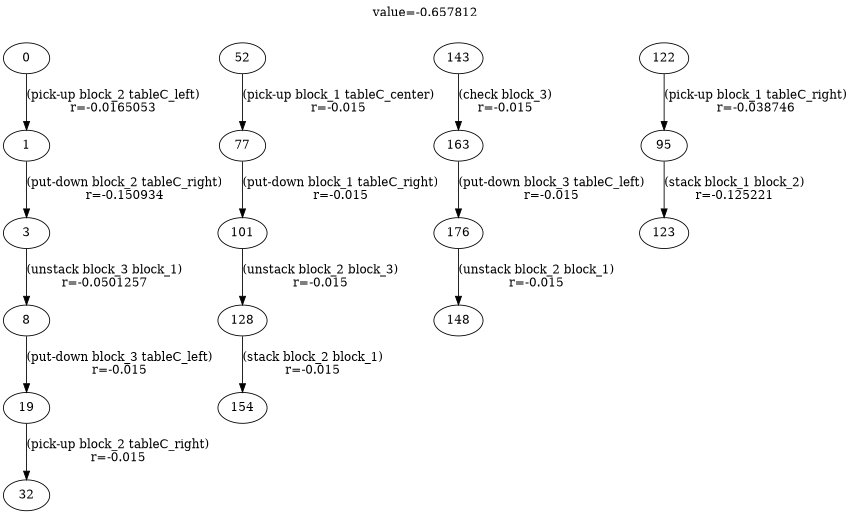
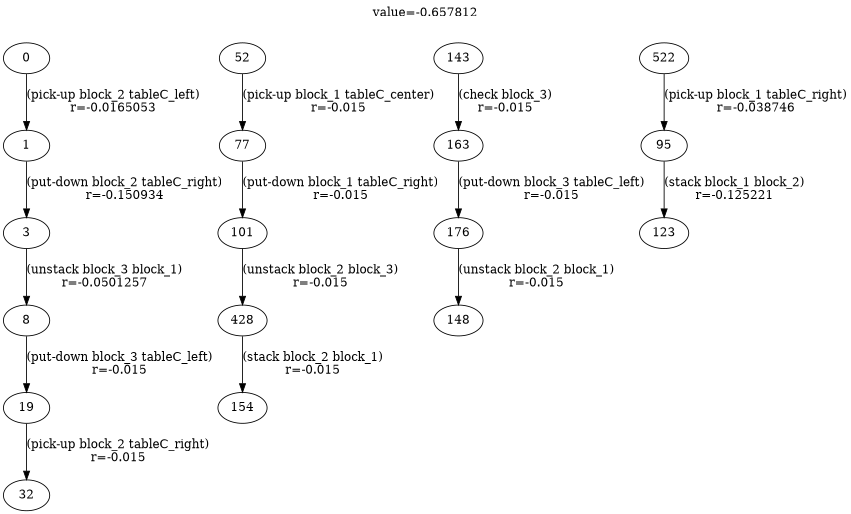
(664, 58) -> (664, 58)
(243, 320) -> (243, 320)
